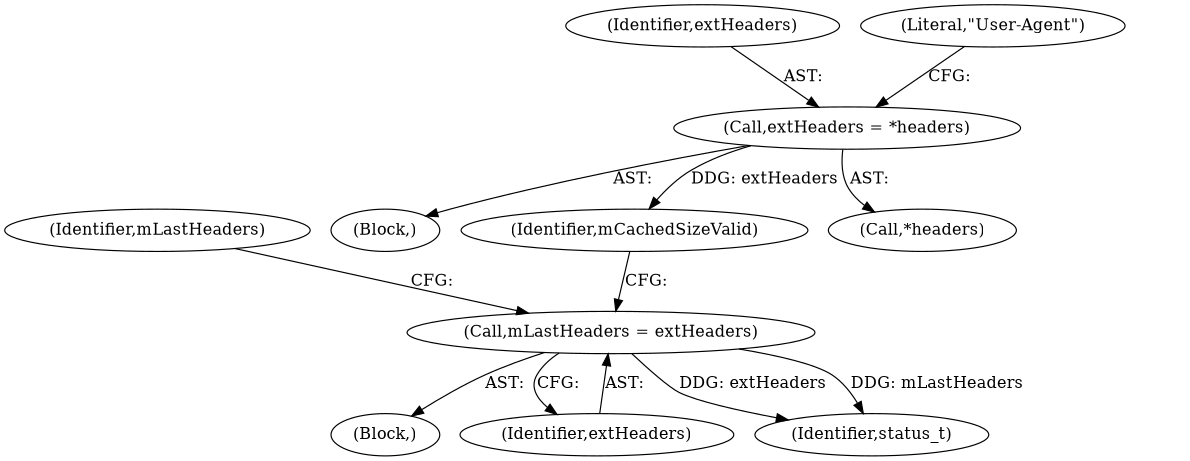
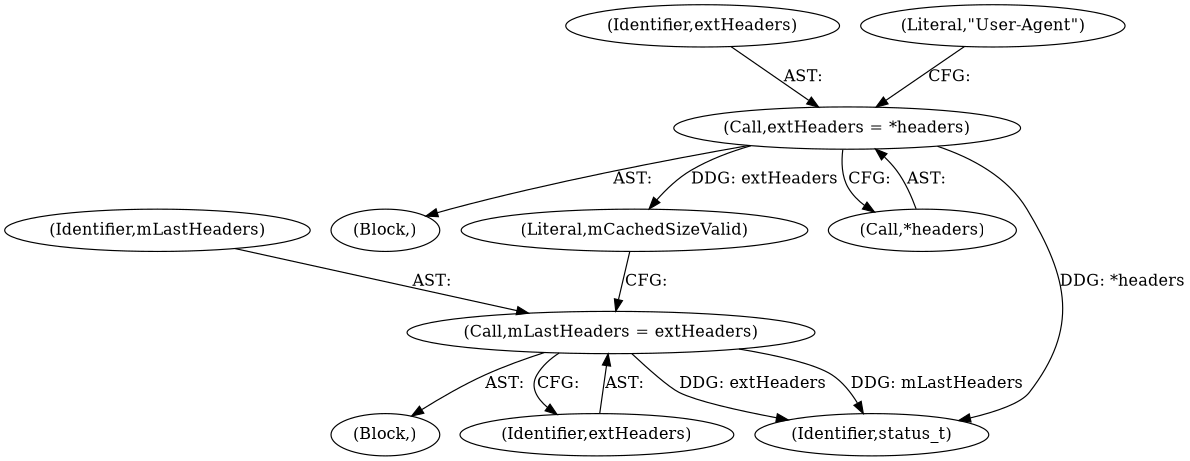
(872, 179) -> (872, 179)
none -> (903, 181)
(634, 230) -> (634, 230)
none -> (1058, 278)
(435, 281) -> (435, 281)
